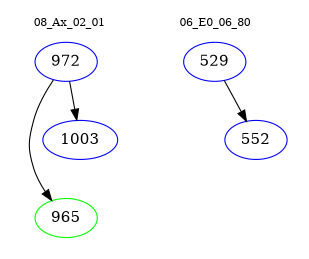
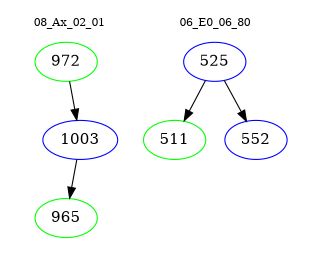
(66, 62) -> (66, 62)
(215, 62) -> (215, 62)
(30, 135) -> (74, 173)
none -> (175, 140)
